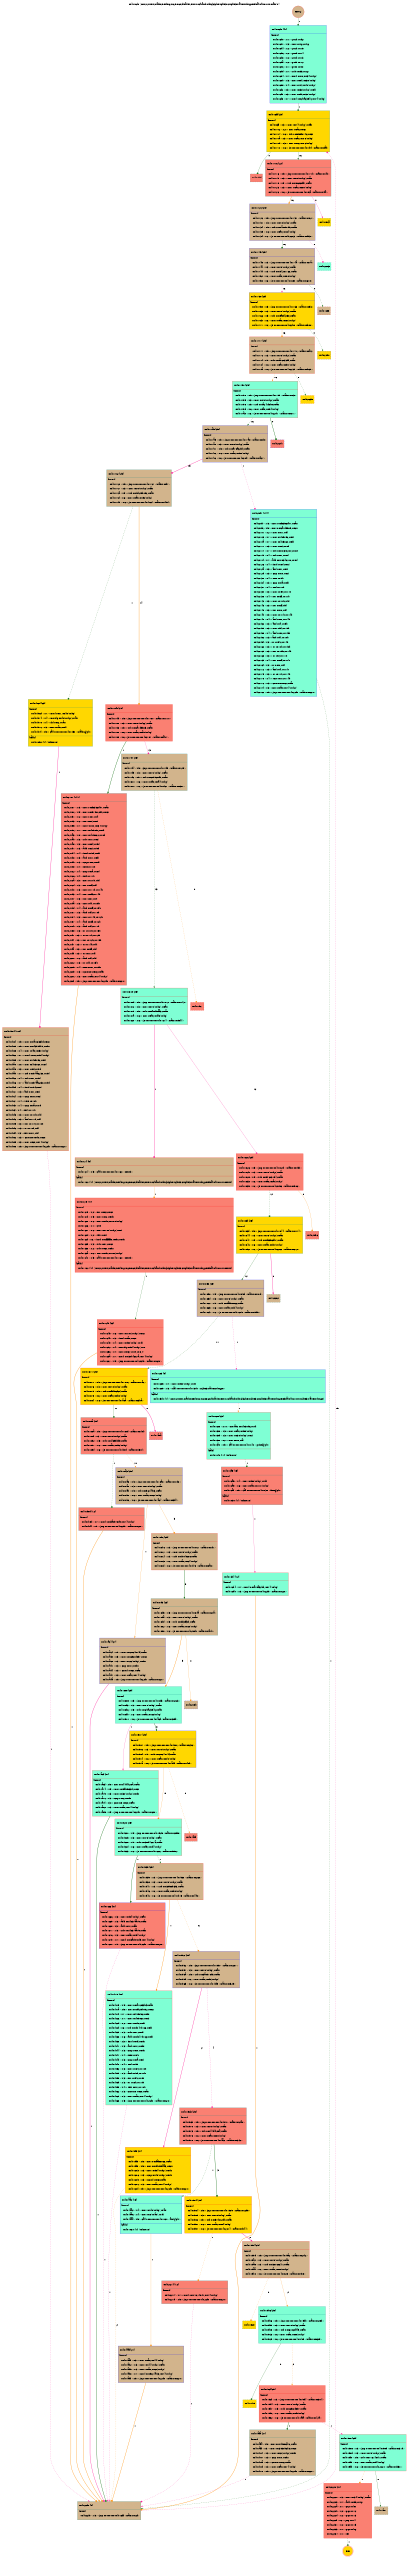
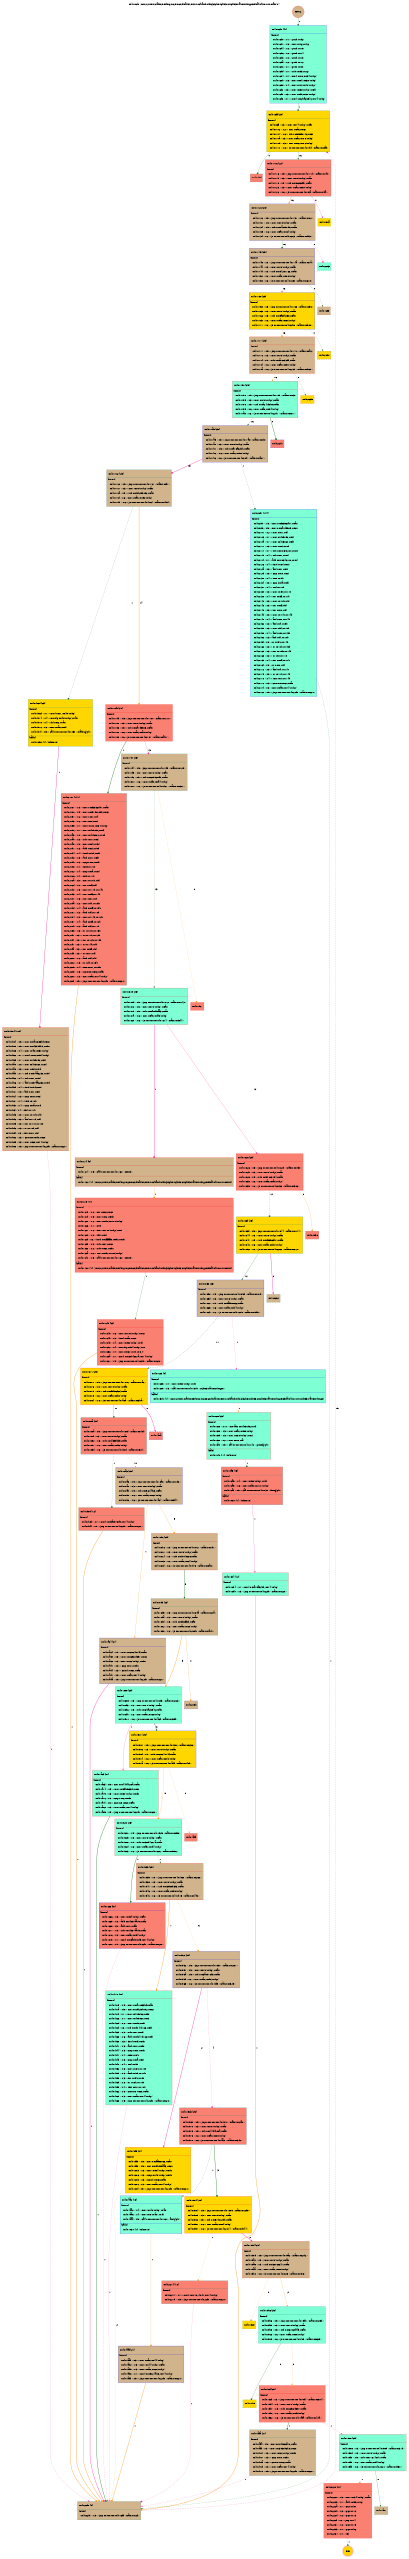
(248, 485) -> (248, 485)
